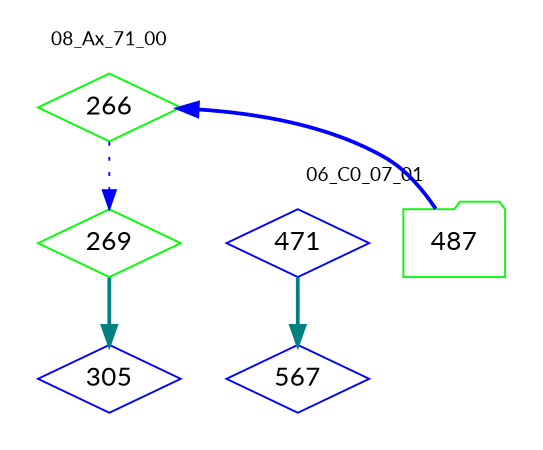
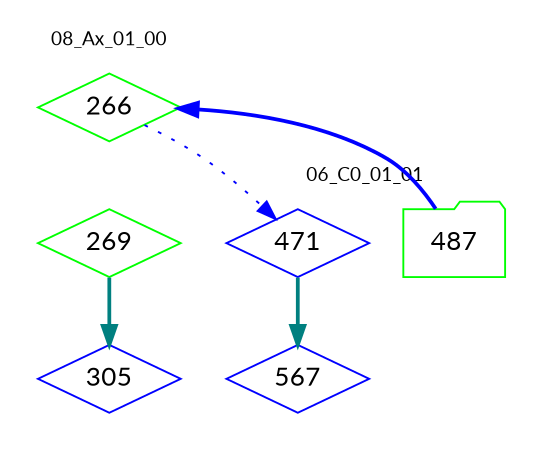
(109, 41) -> (109, 41)
(109, 166) -> (224, 173)
(366, 176) -> (366, 176)
